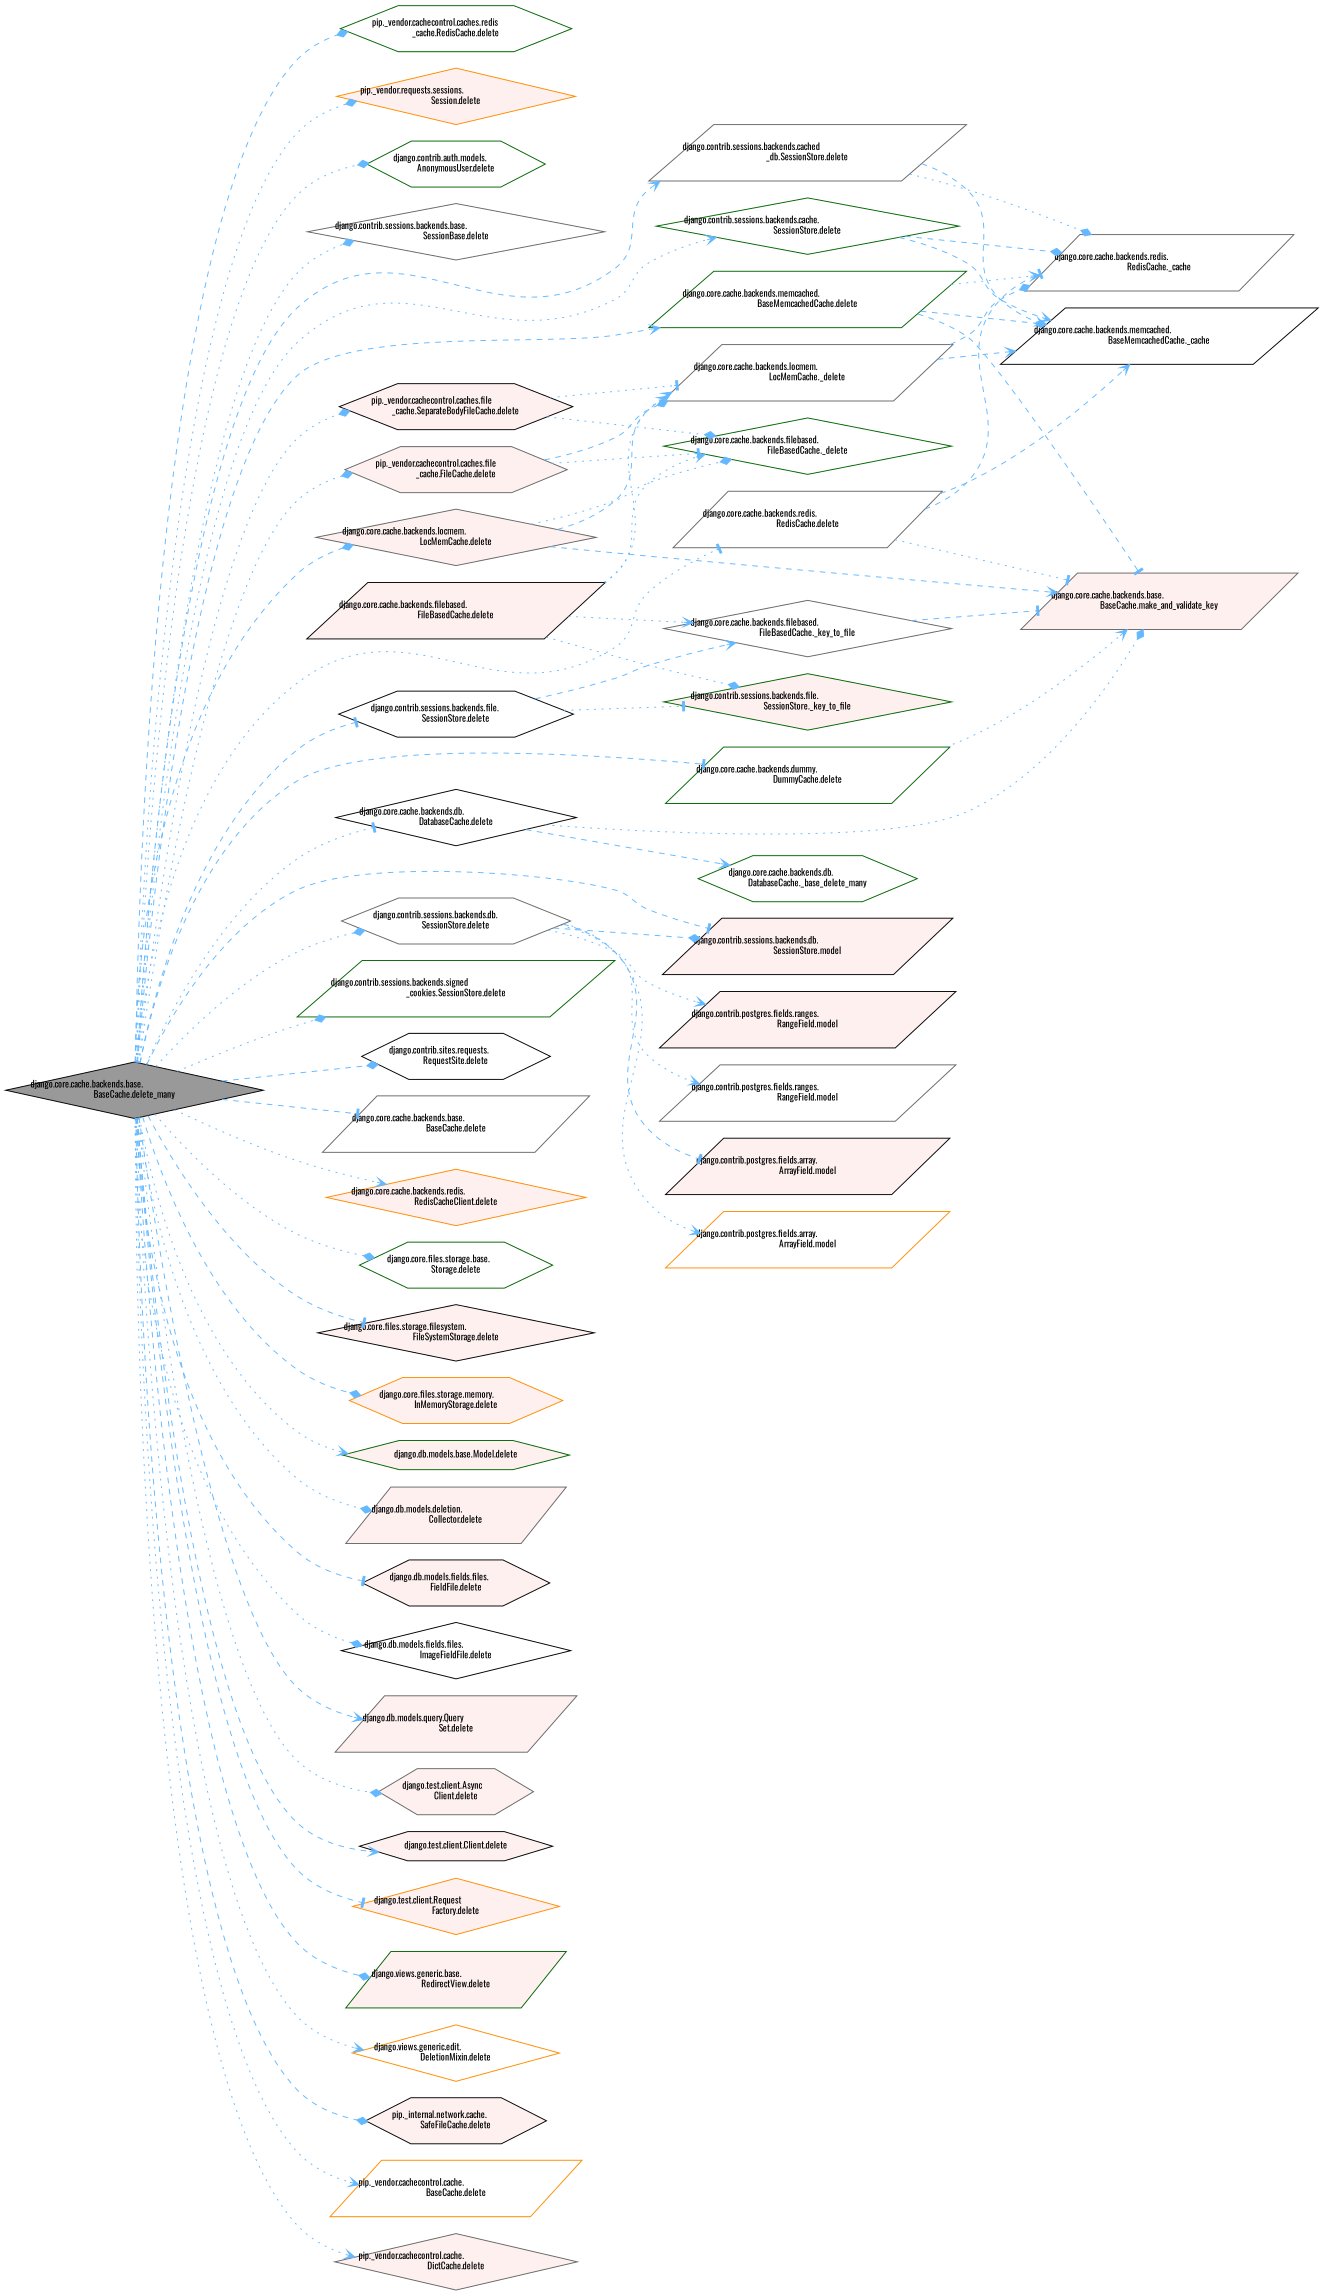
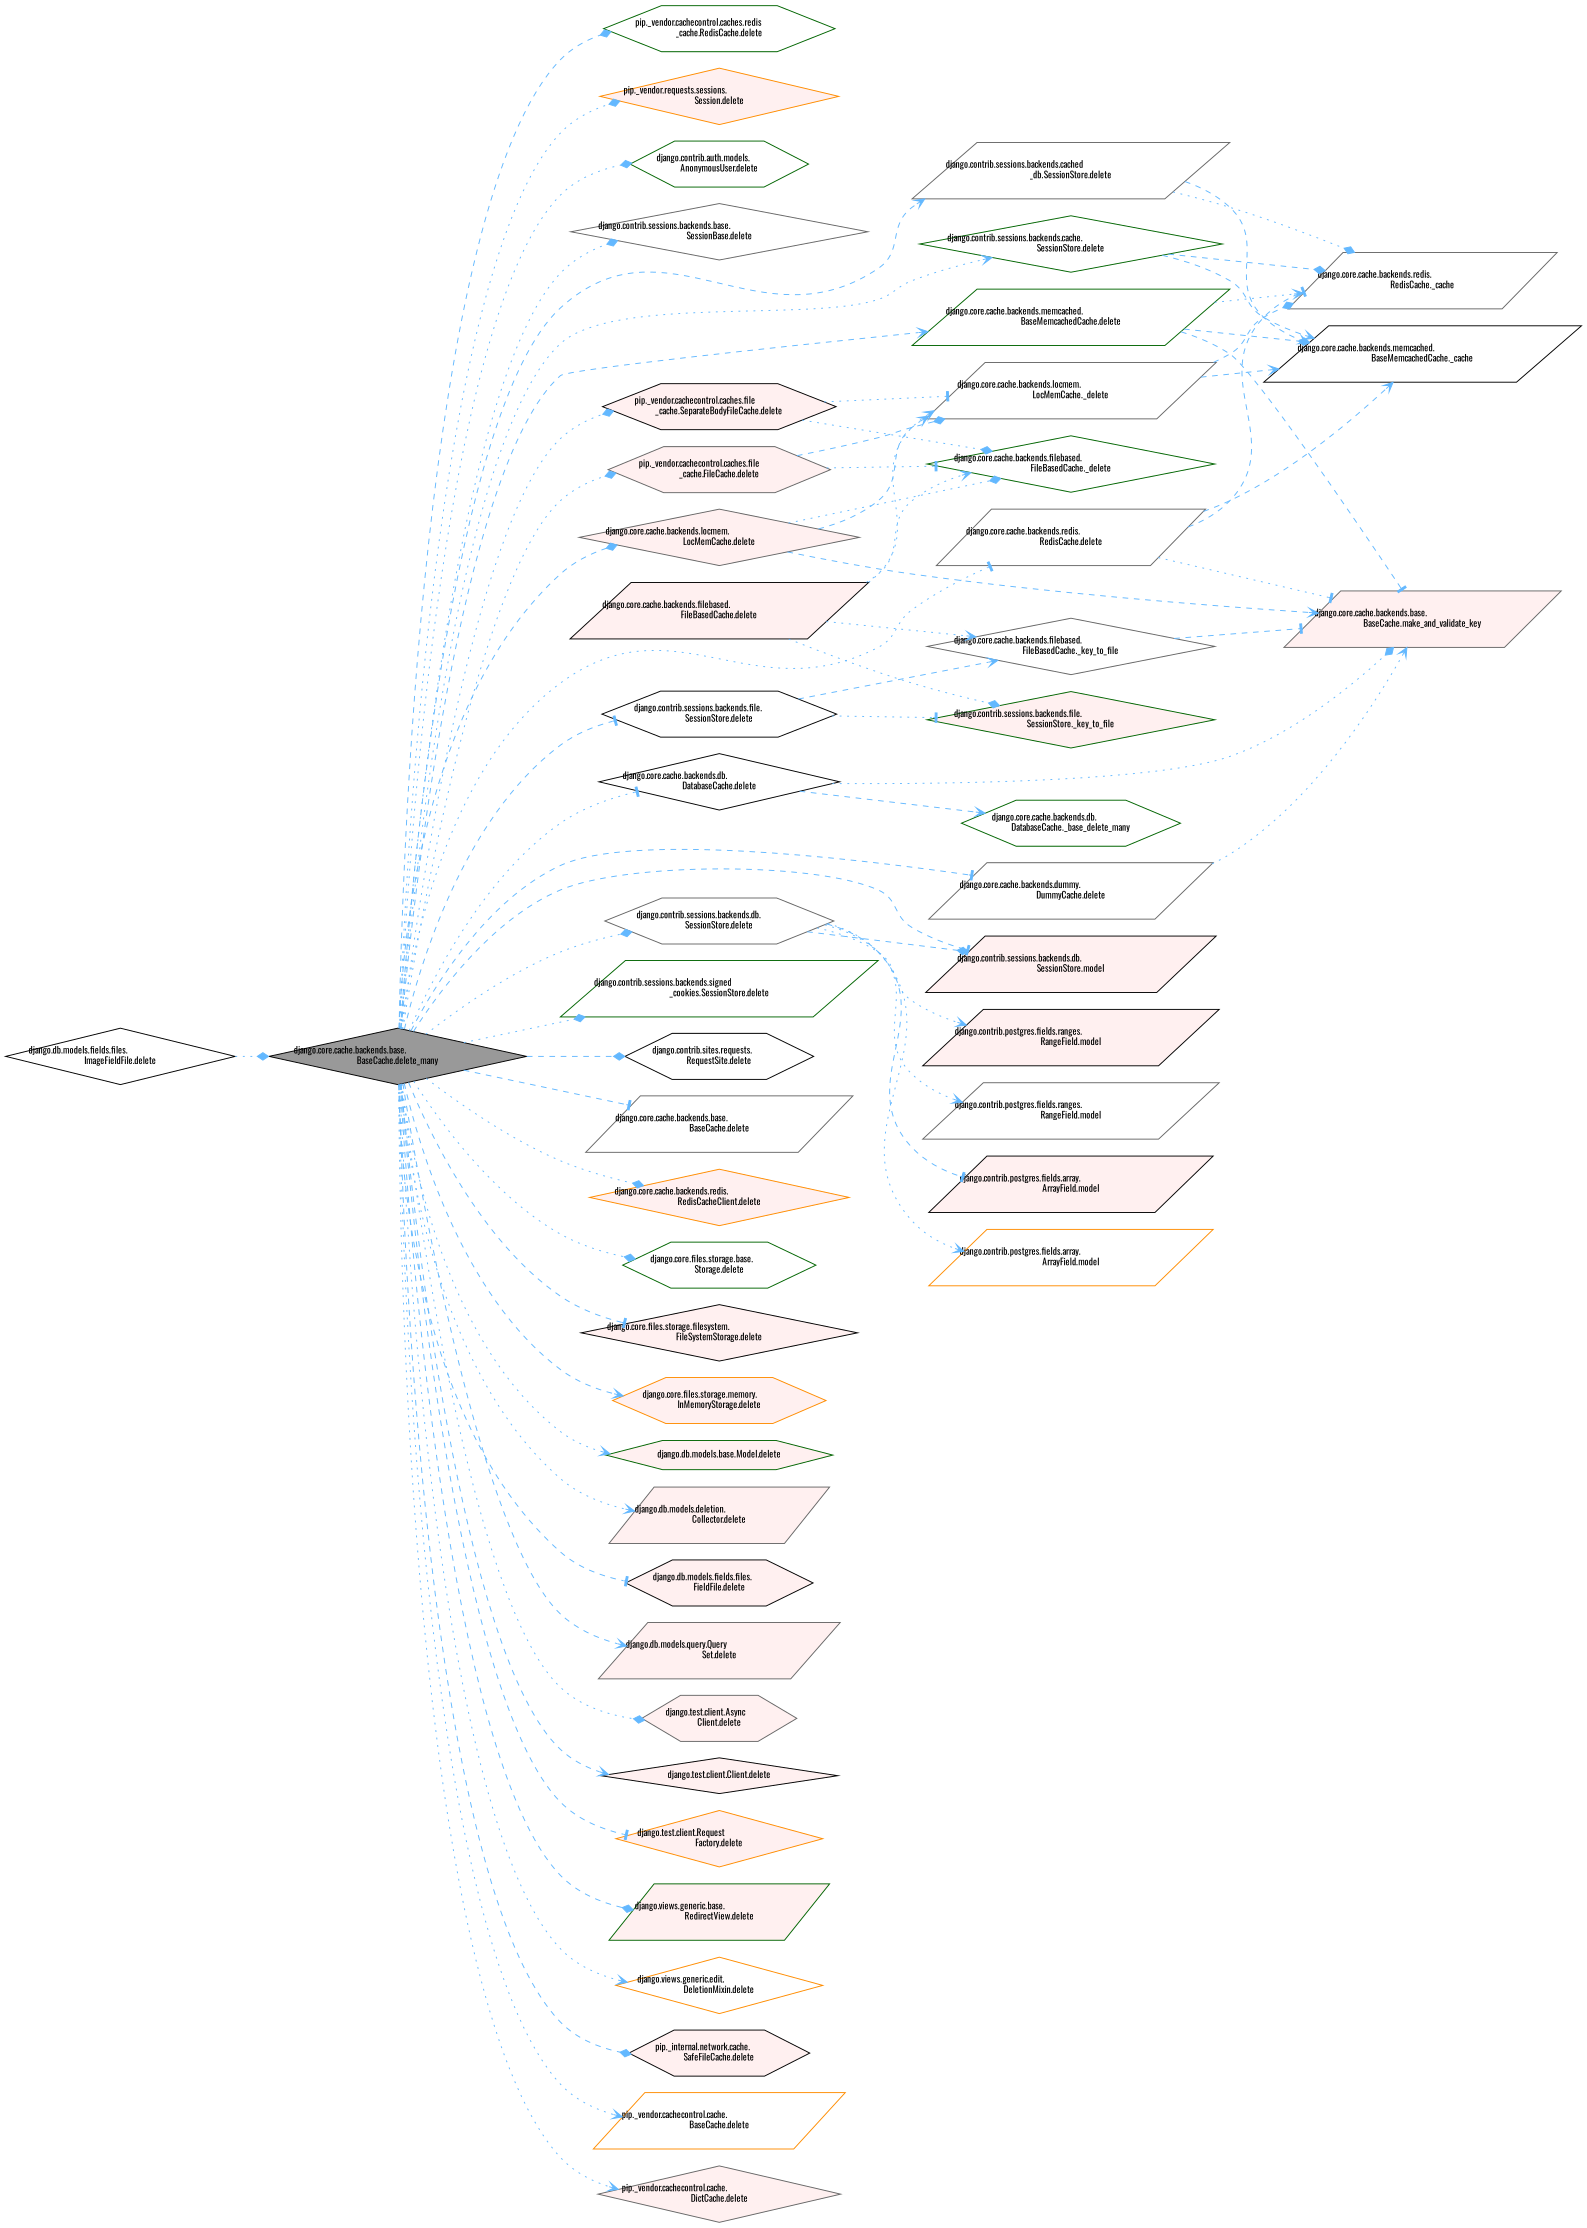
(808, 775) -> (1071, 891)
(273, 1152) -> (523, 1143)
(216, 1280) -> (473, 1266)
(201, 1345) -> (459, 1330)
(195, 1454) -> (246, 1056)
(456, 1846) -> (719, 1776)
